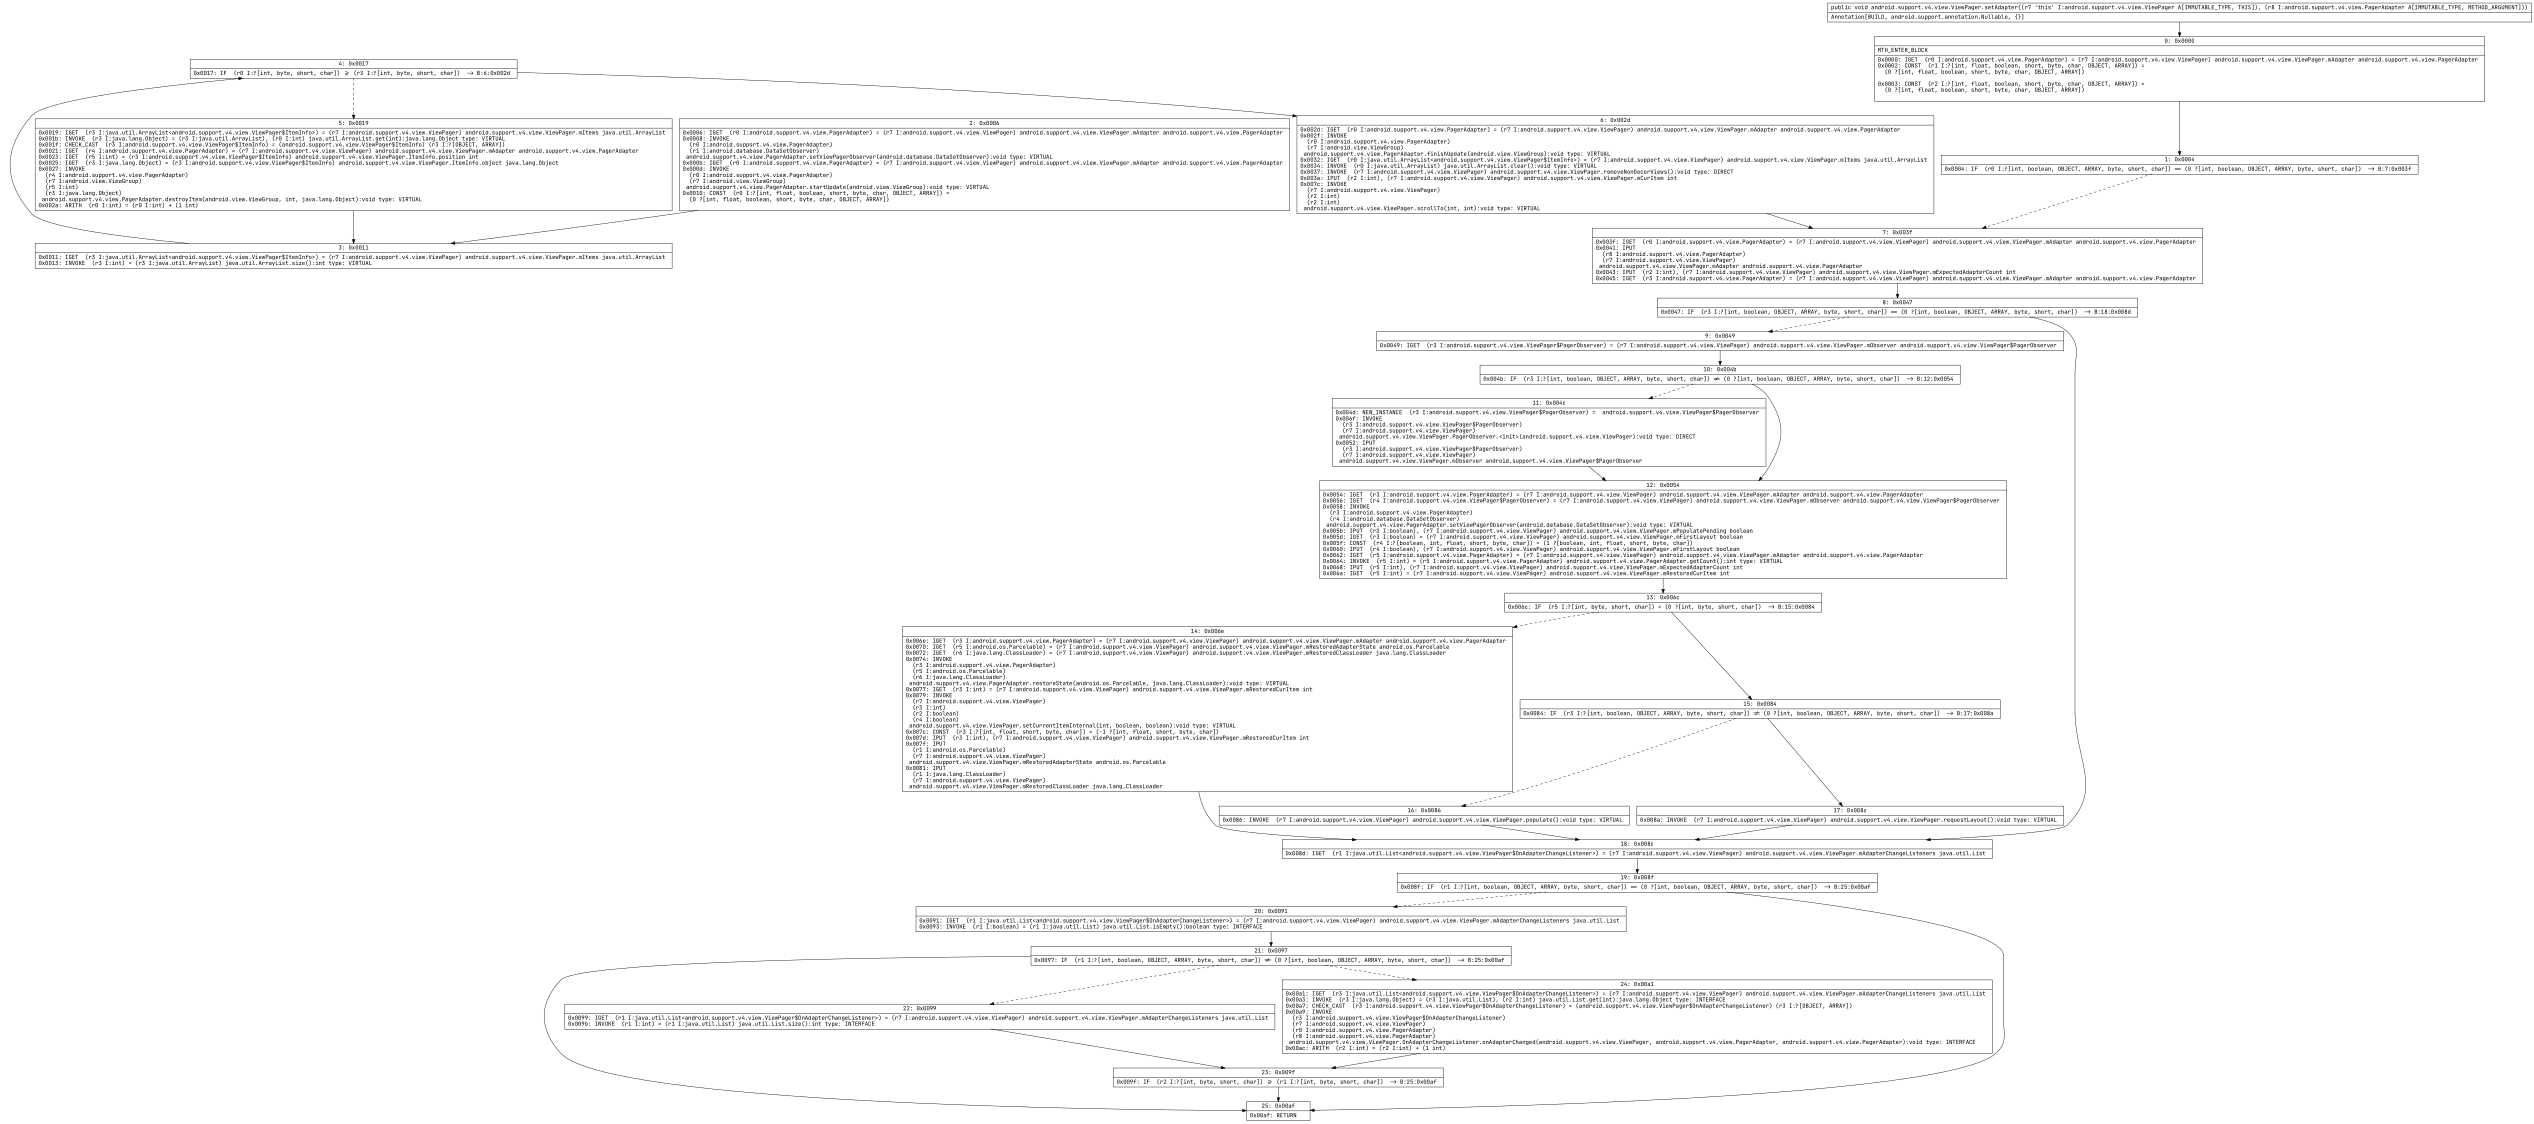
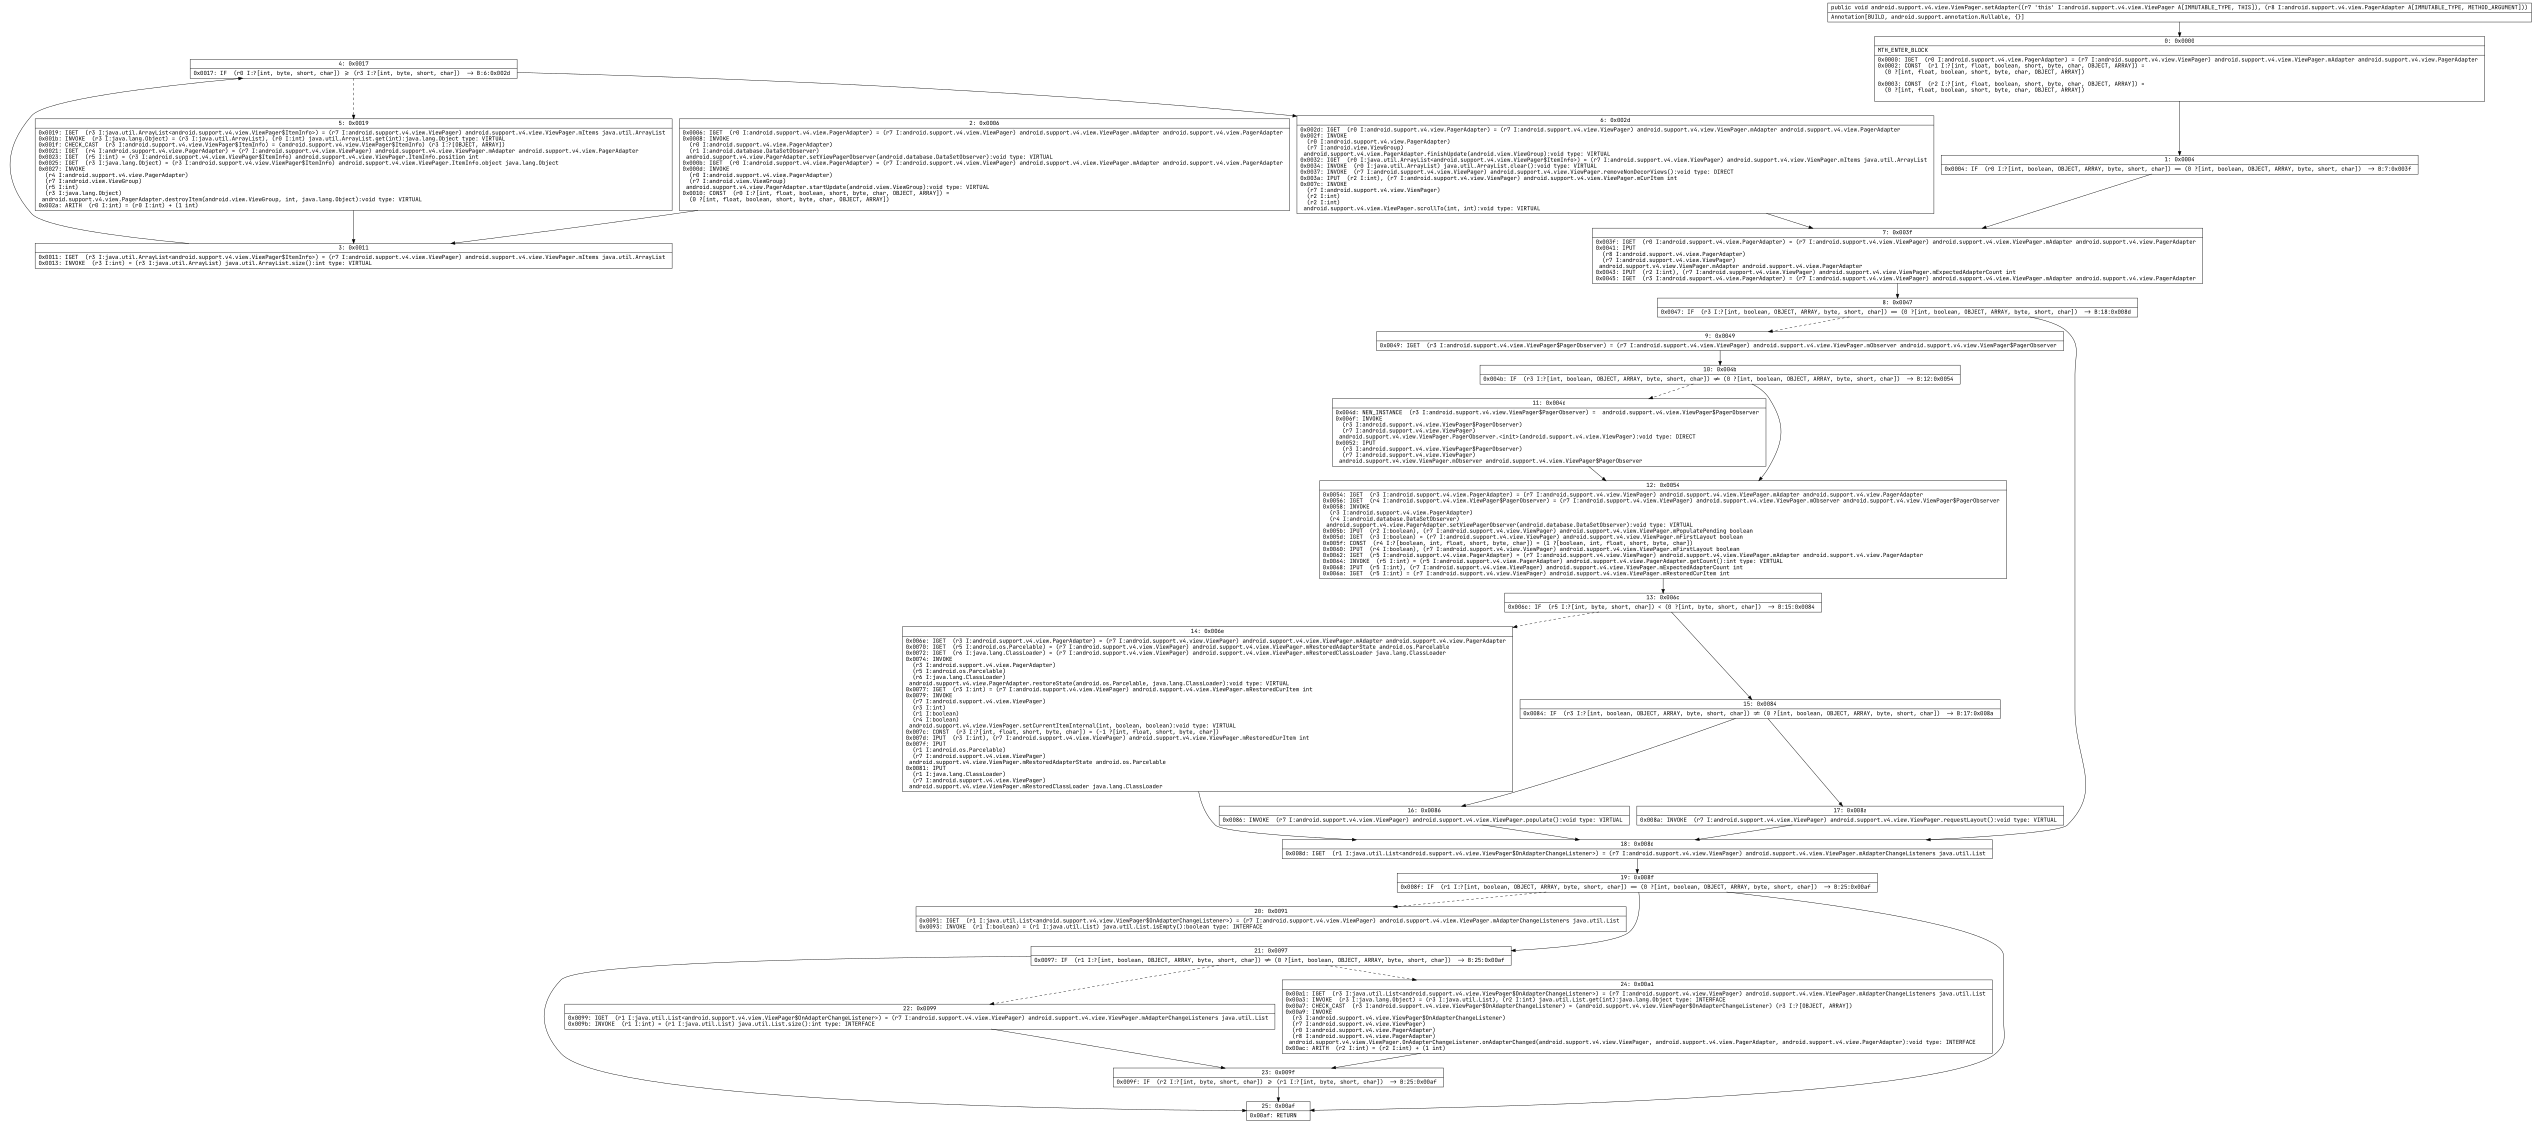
(2069, 201) -> (2069, 201)
(933, 714) -> (933, 714)
(1601, 765) -> (1601, 765)
(1271, 937) -> (1594, 943)
